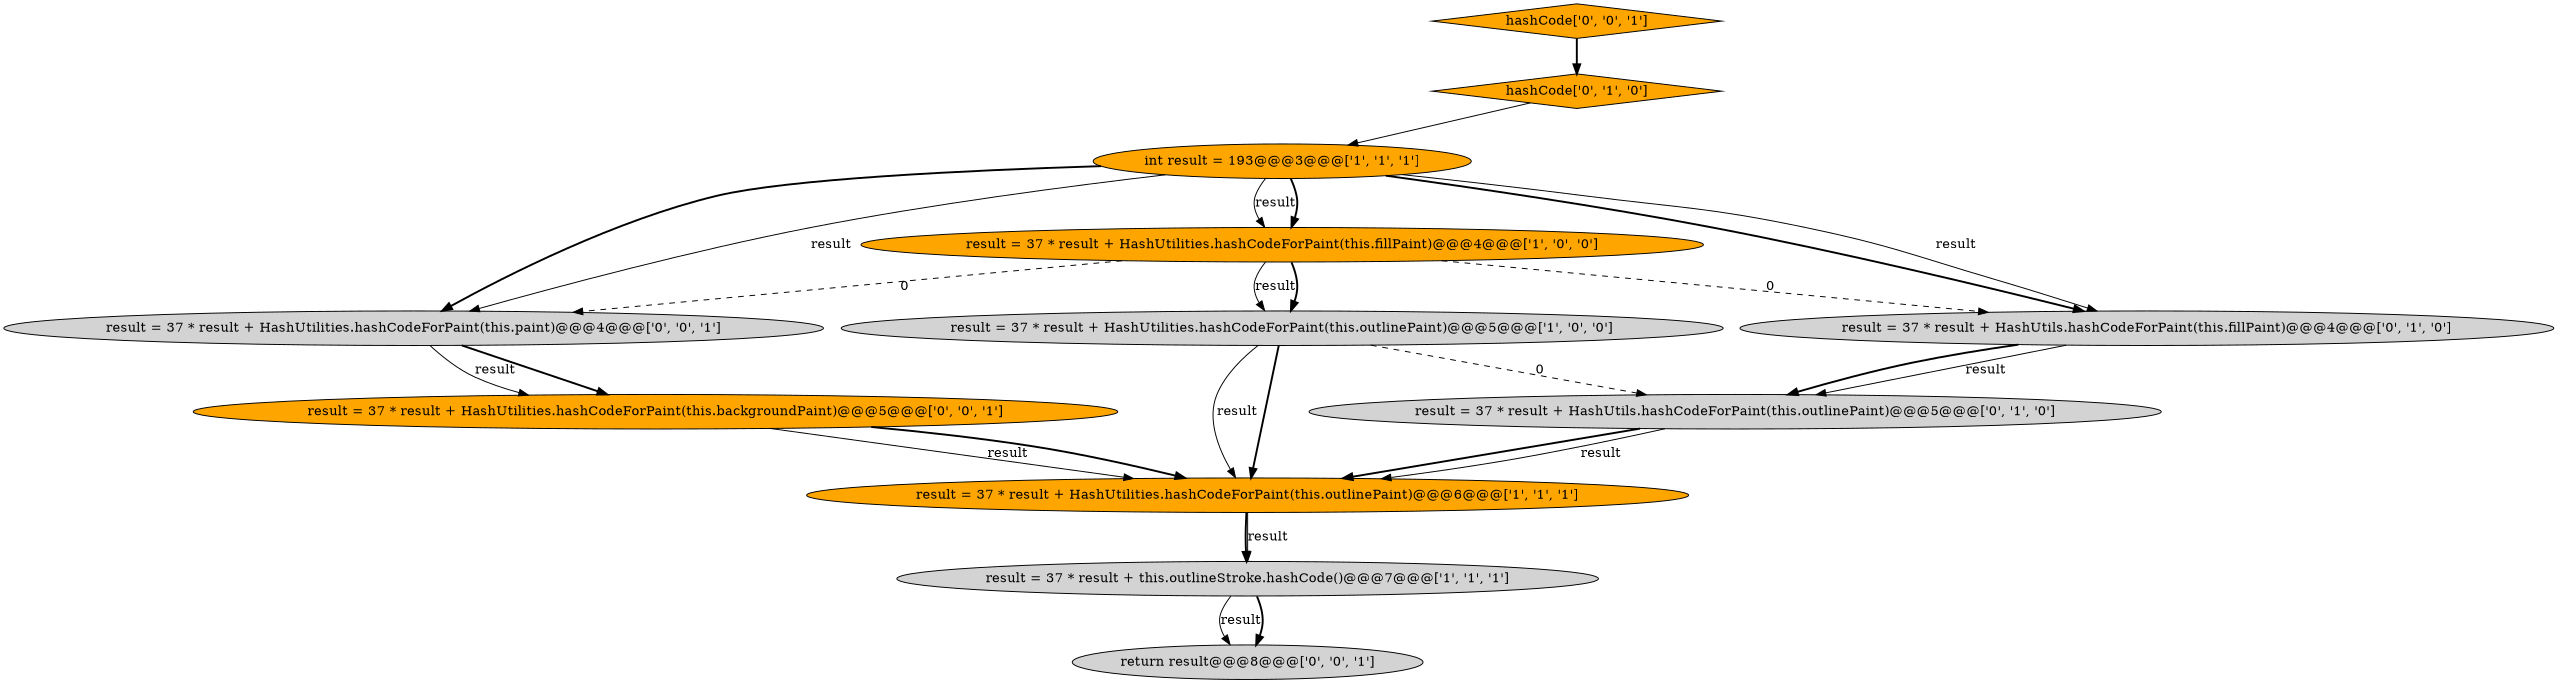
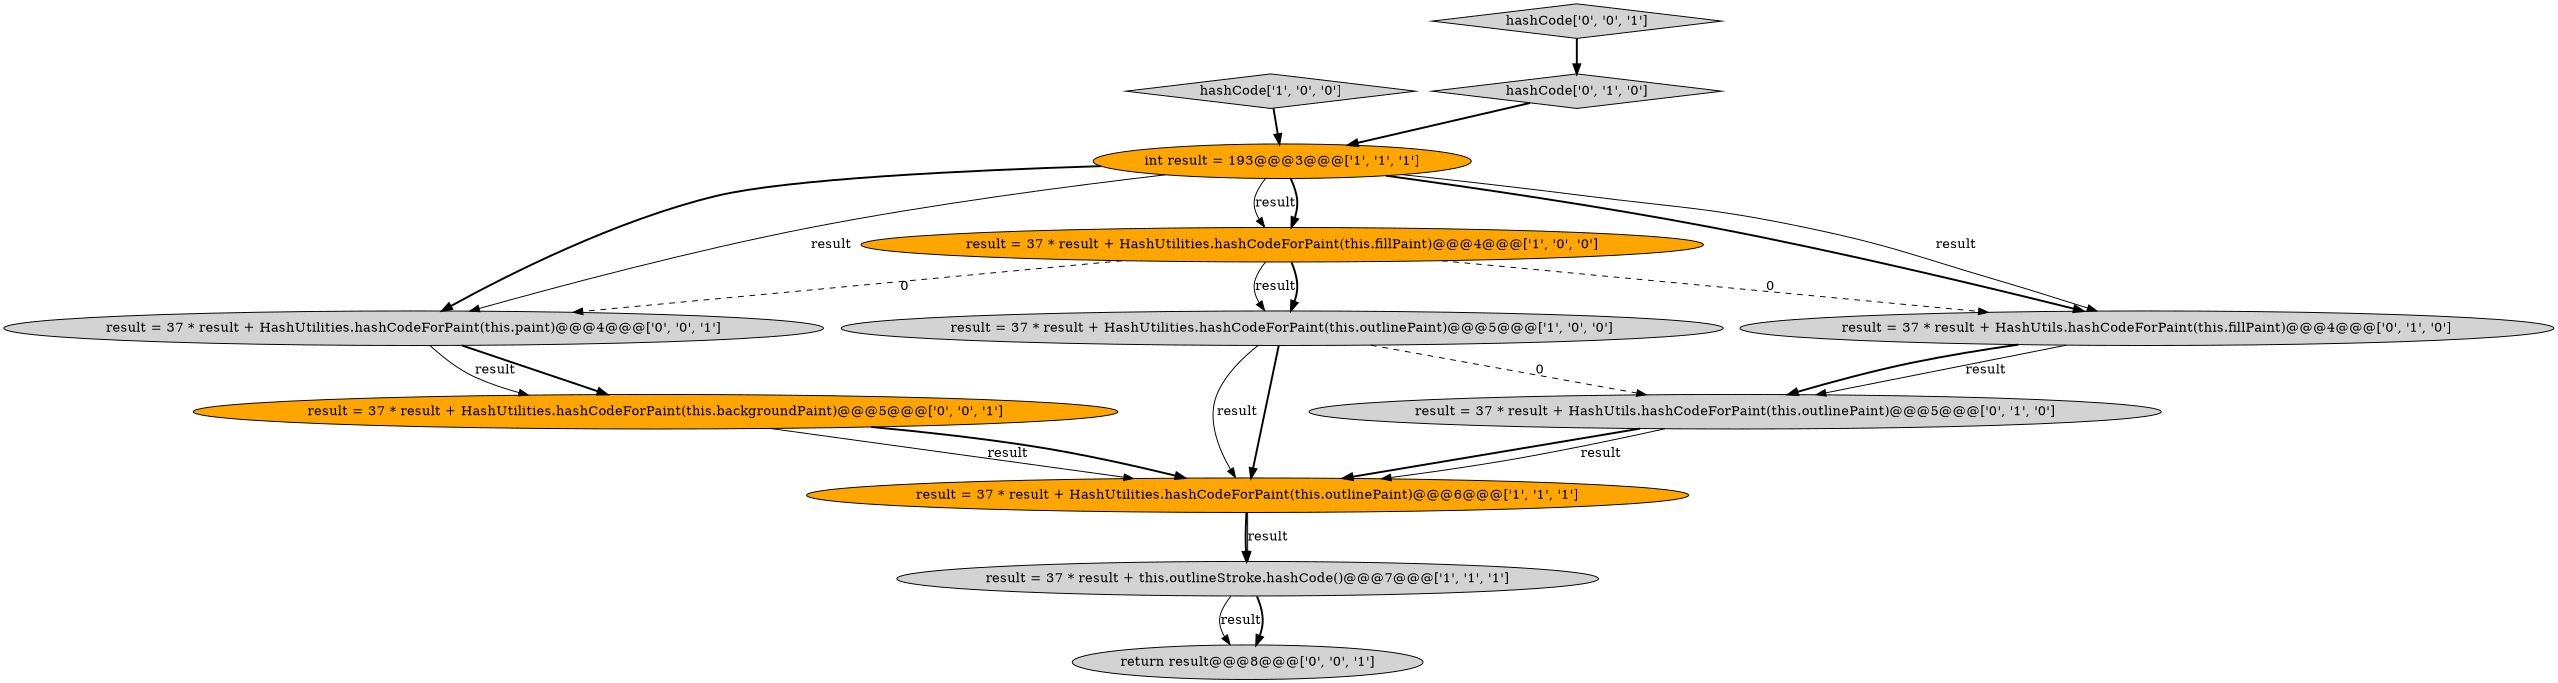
(1577, 21) -> (1577, 21)
none -> (1271, 91)
(1577, 91) -> (1577, 91)
(1444, 123) -> (1444, 123)
